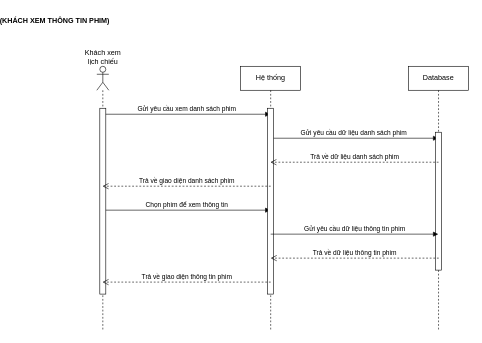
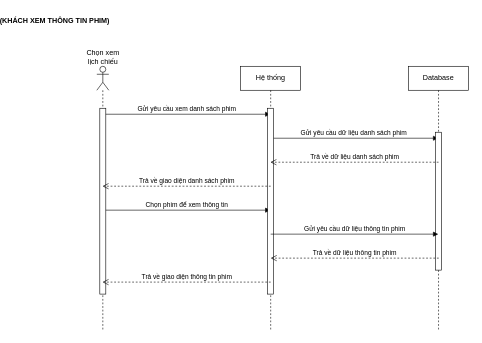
(103, 57) -> (103, 57)
